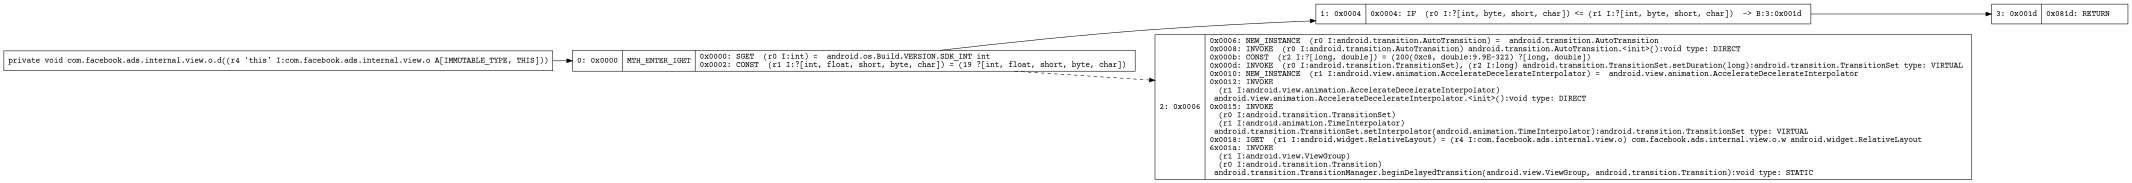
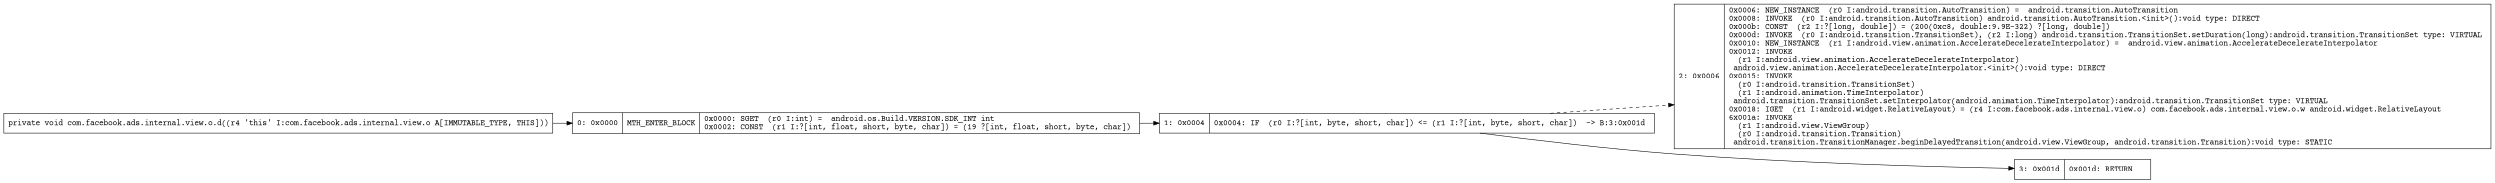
(2085, 14) -> (2108, 169)
(659, 61) -> (661, 123)
(1082, 76) -> (1609, 109)
